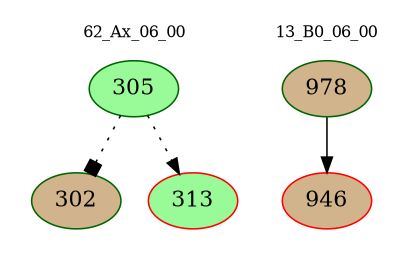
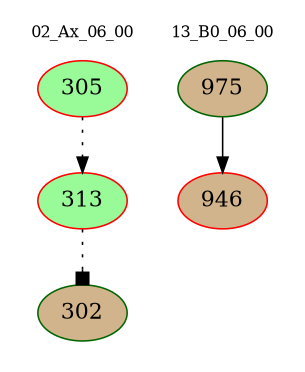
(135, 33) -> (83, 33)
(134, 89) -> (83, 89)
(327, 89) -> (223, 89)
(109, 138) -> (83, 249)
